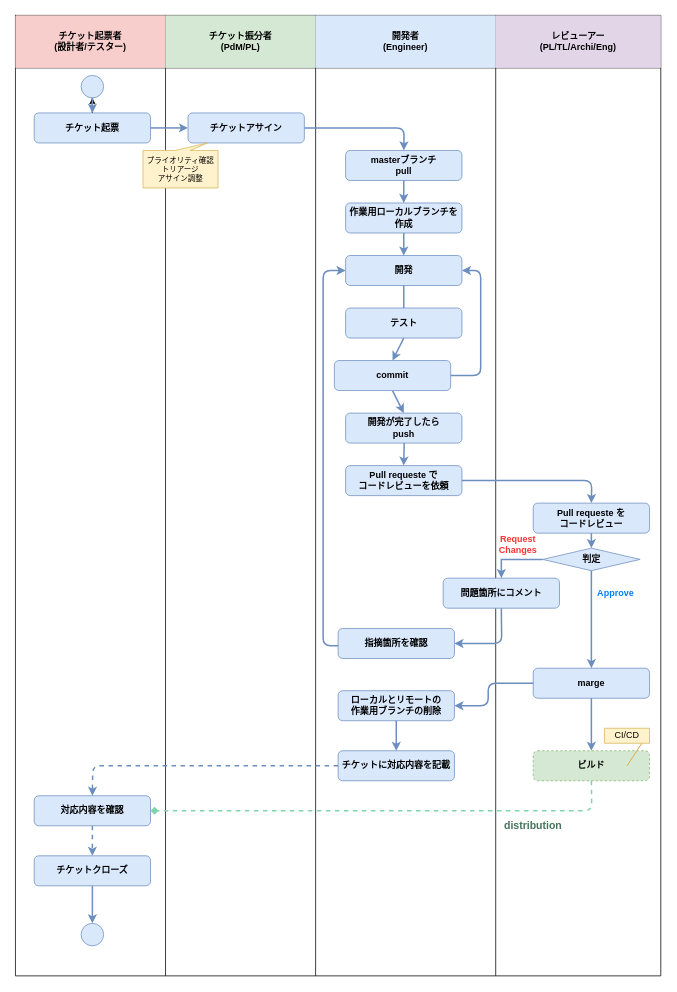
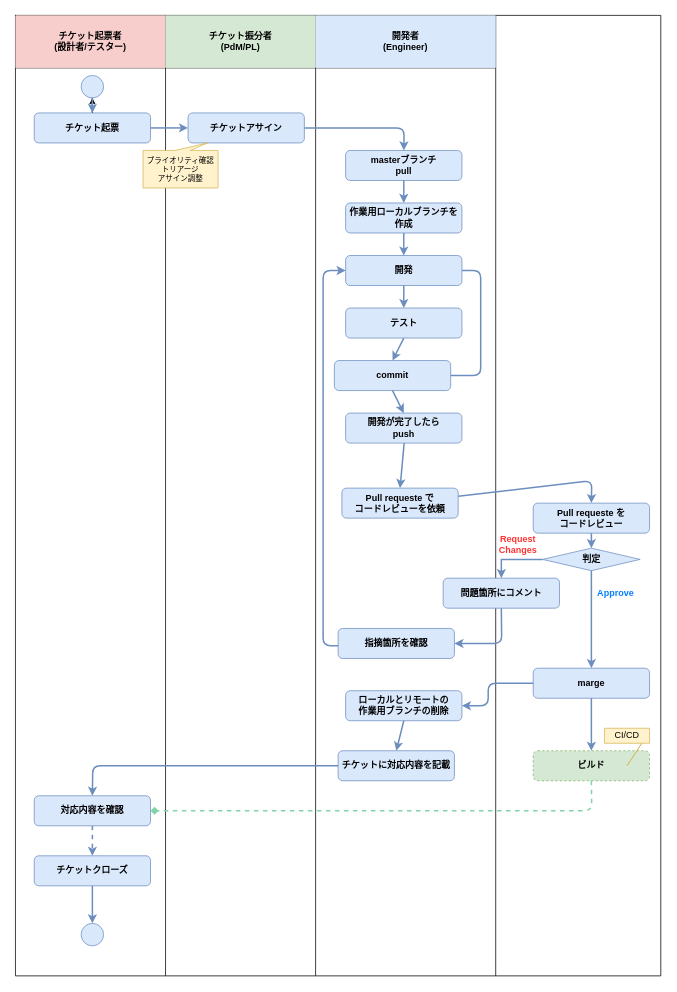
(578, 42) -> none
(470, 270) -> (467, 270)
(404, 302) -> (404, 300)
(404, 480) -> (400, 503)
(396, 705) -> (404, 705)
(209, 765) -> (209, 765)
(533, 825) -> none
